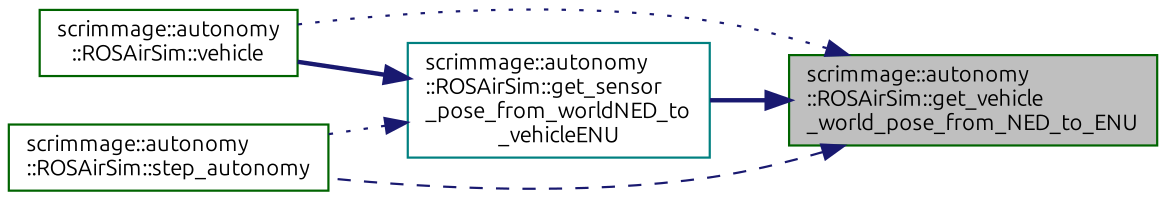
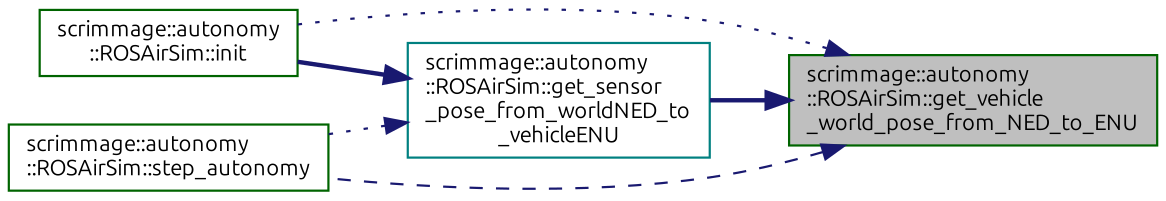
(169, 43) -> (169, 43)
